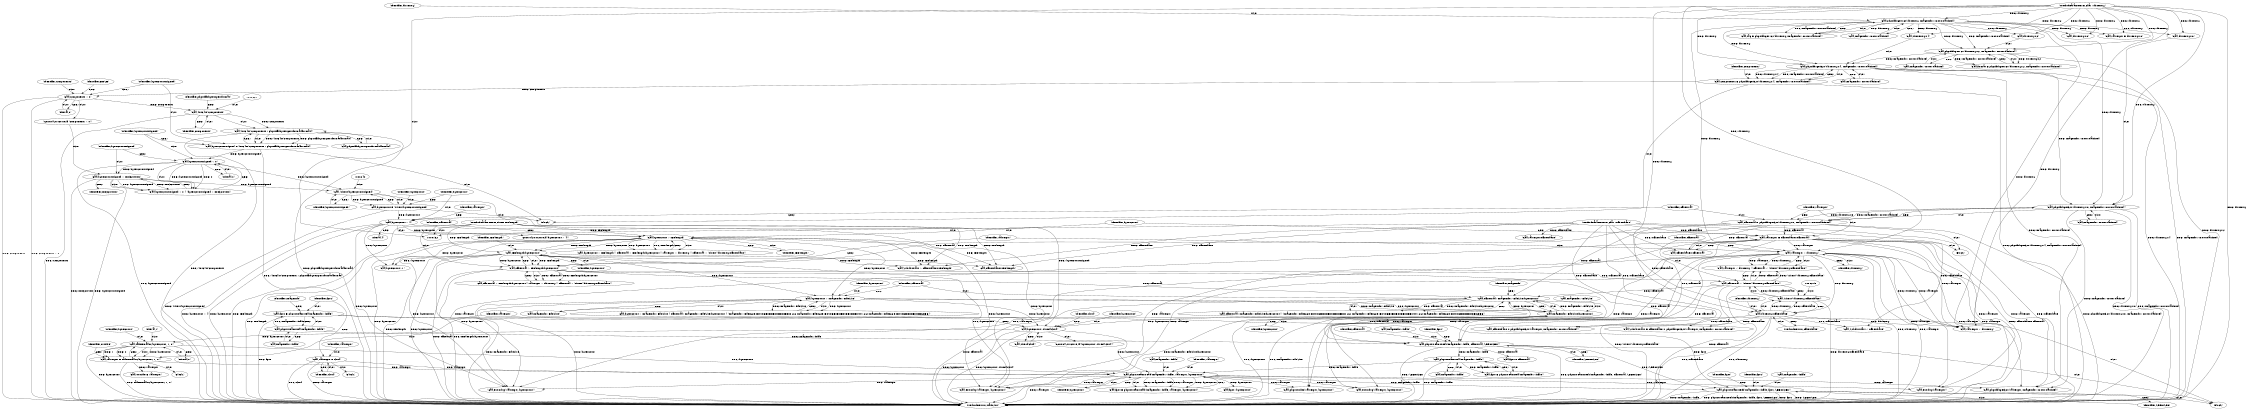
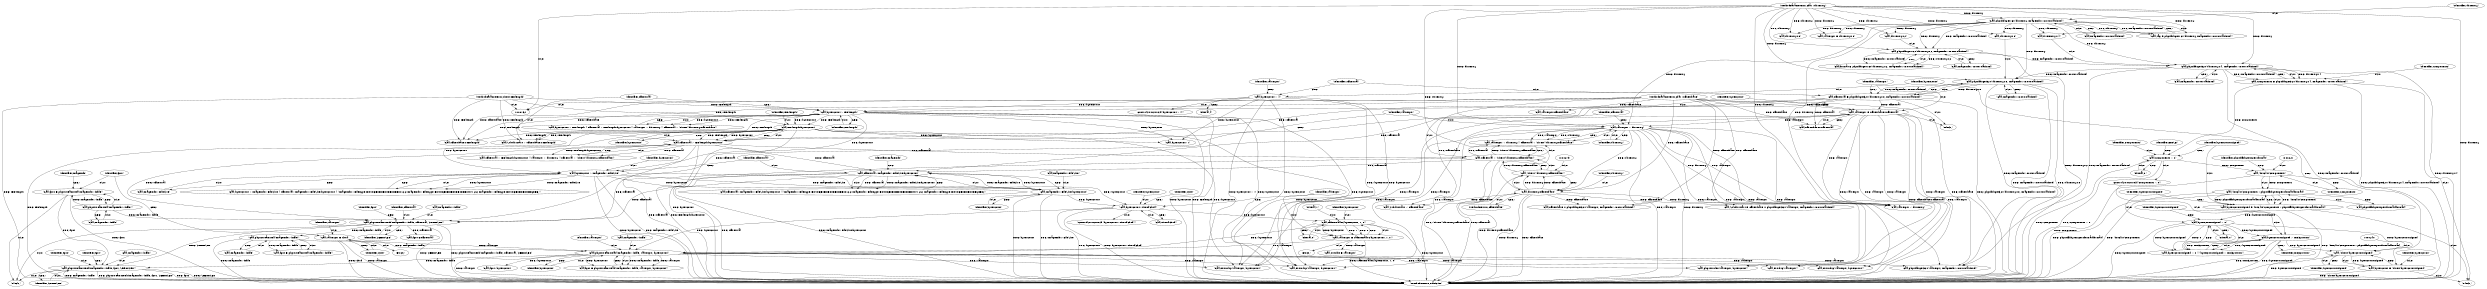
(399, 214) -> none
(795, 229) -> (1899, 282)
(100, 344) -> none
